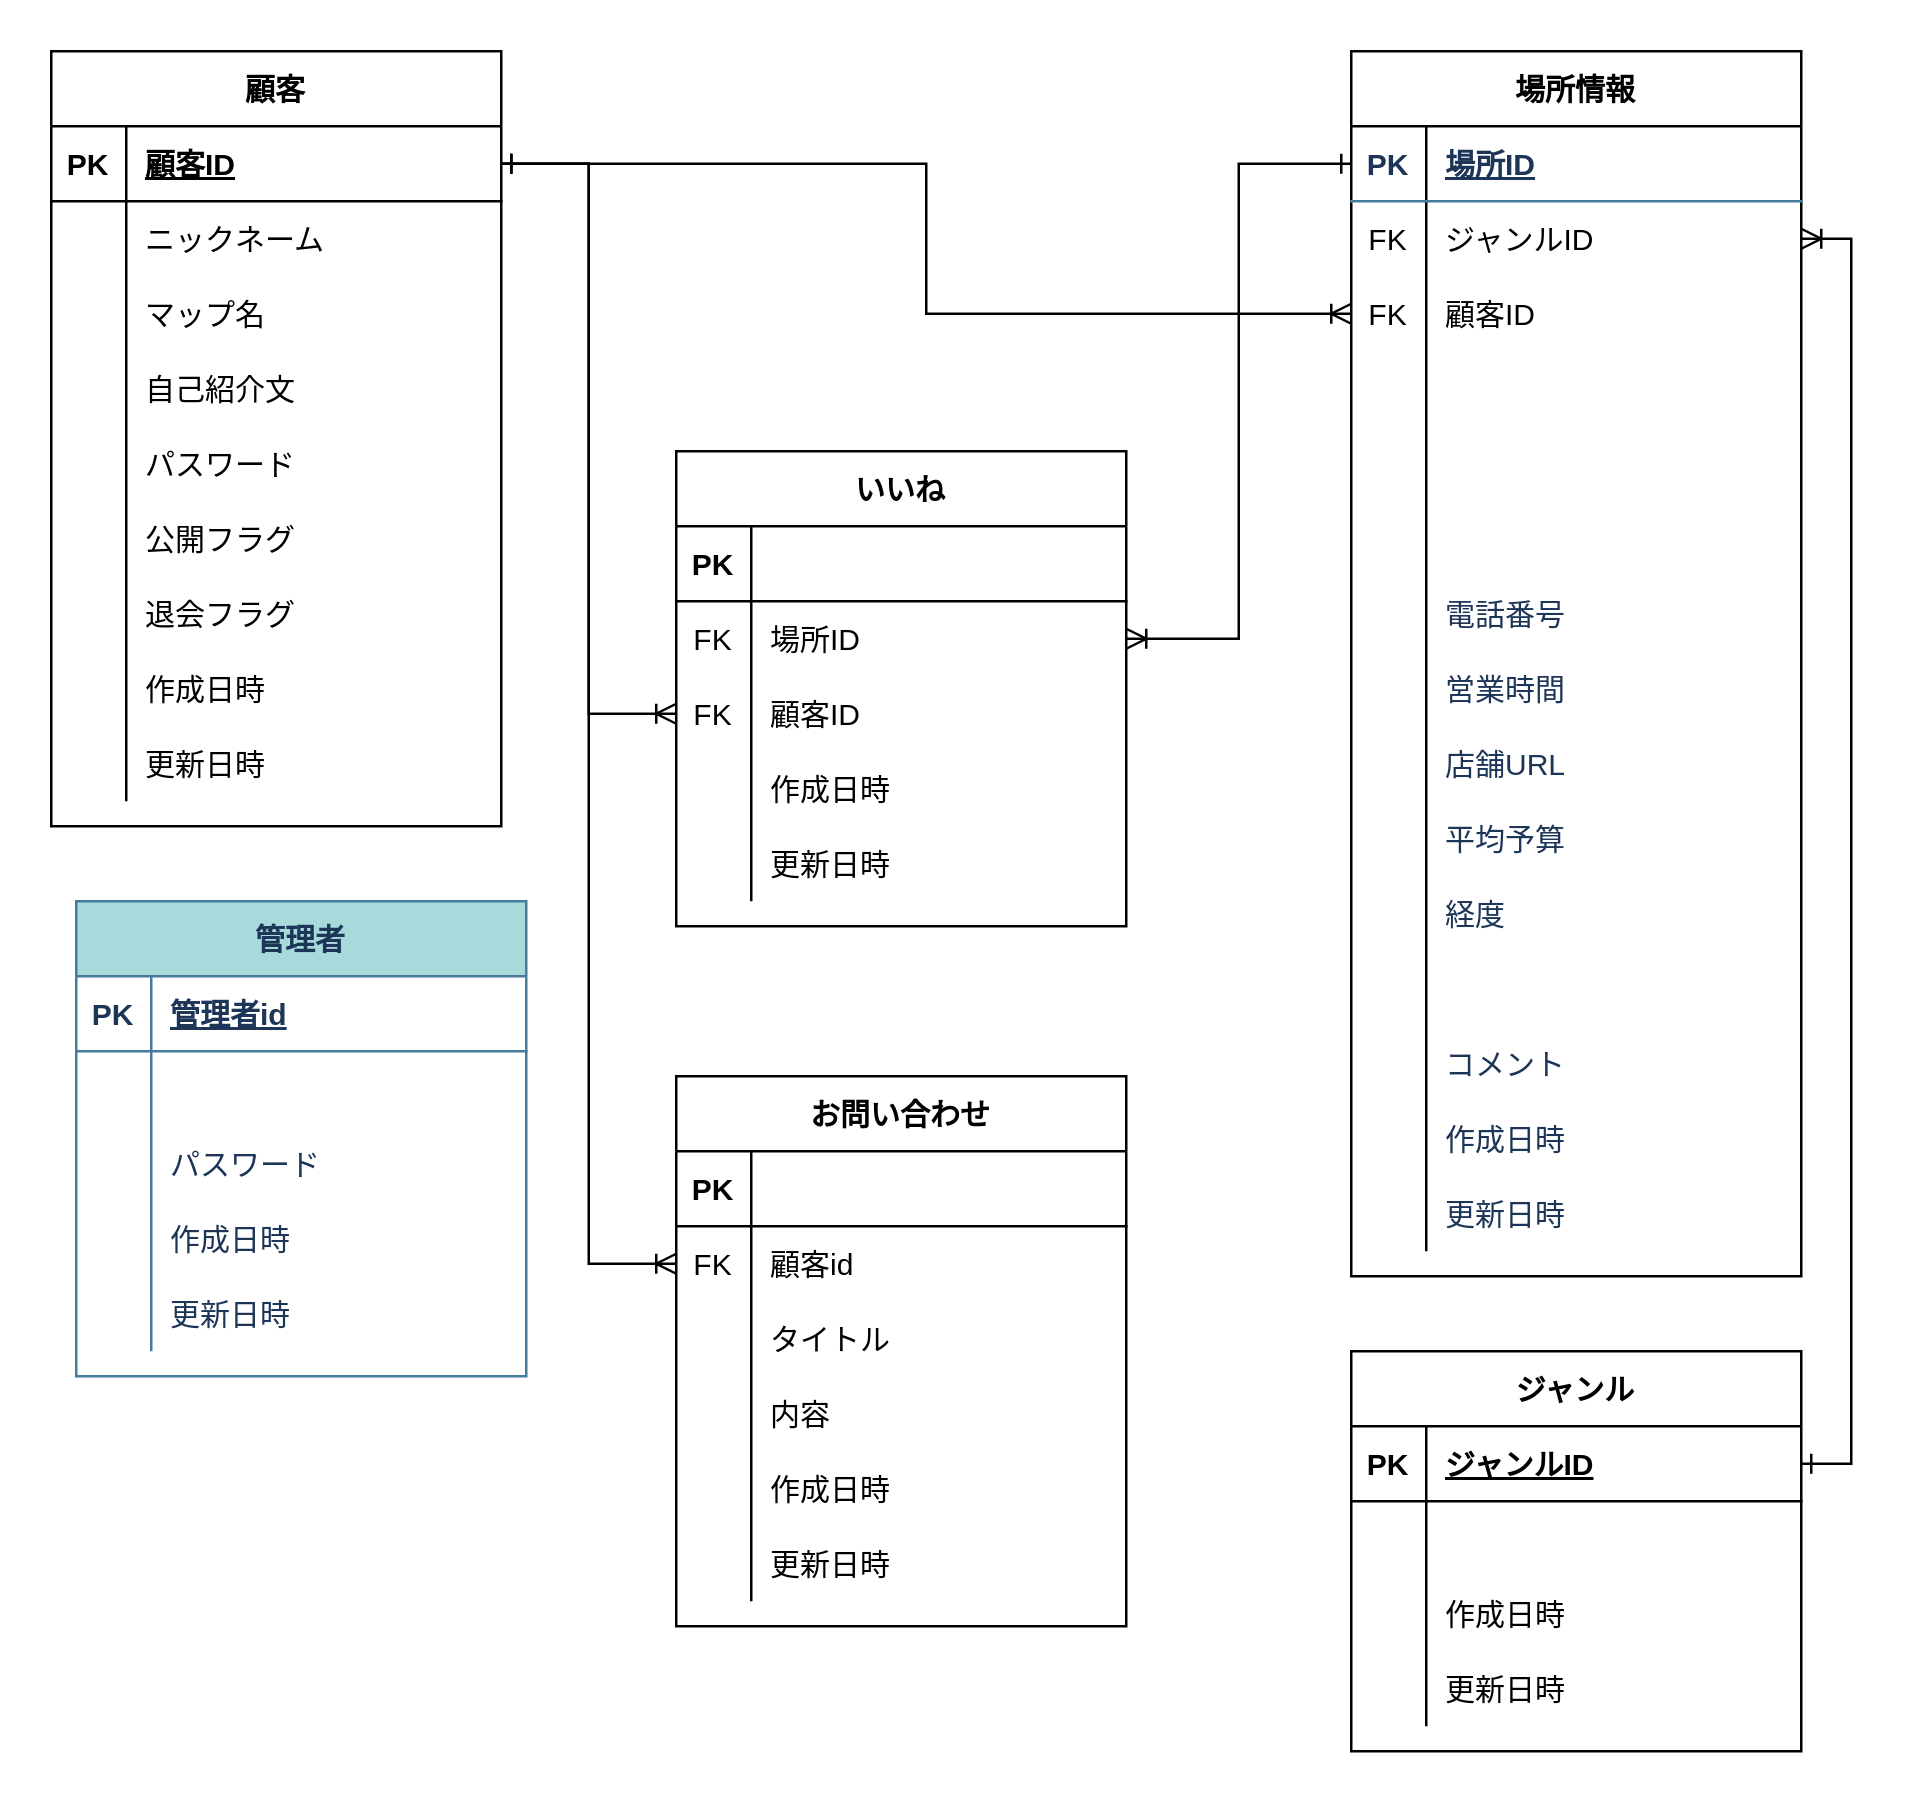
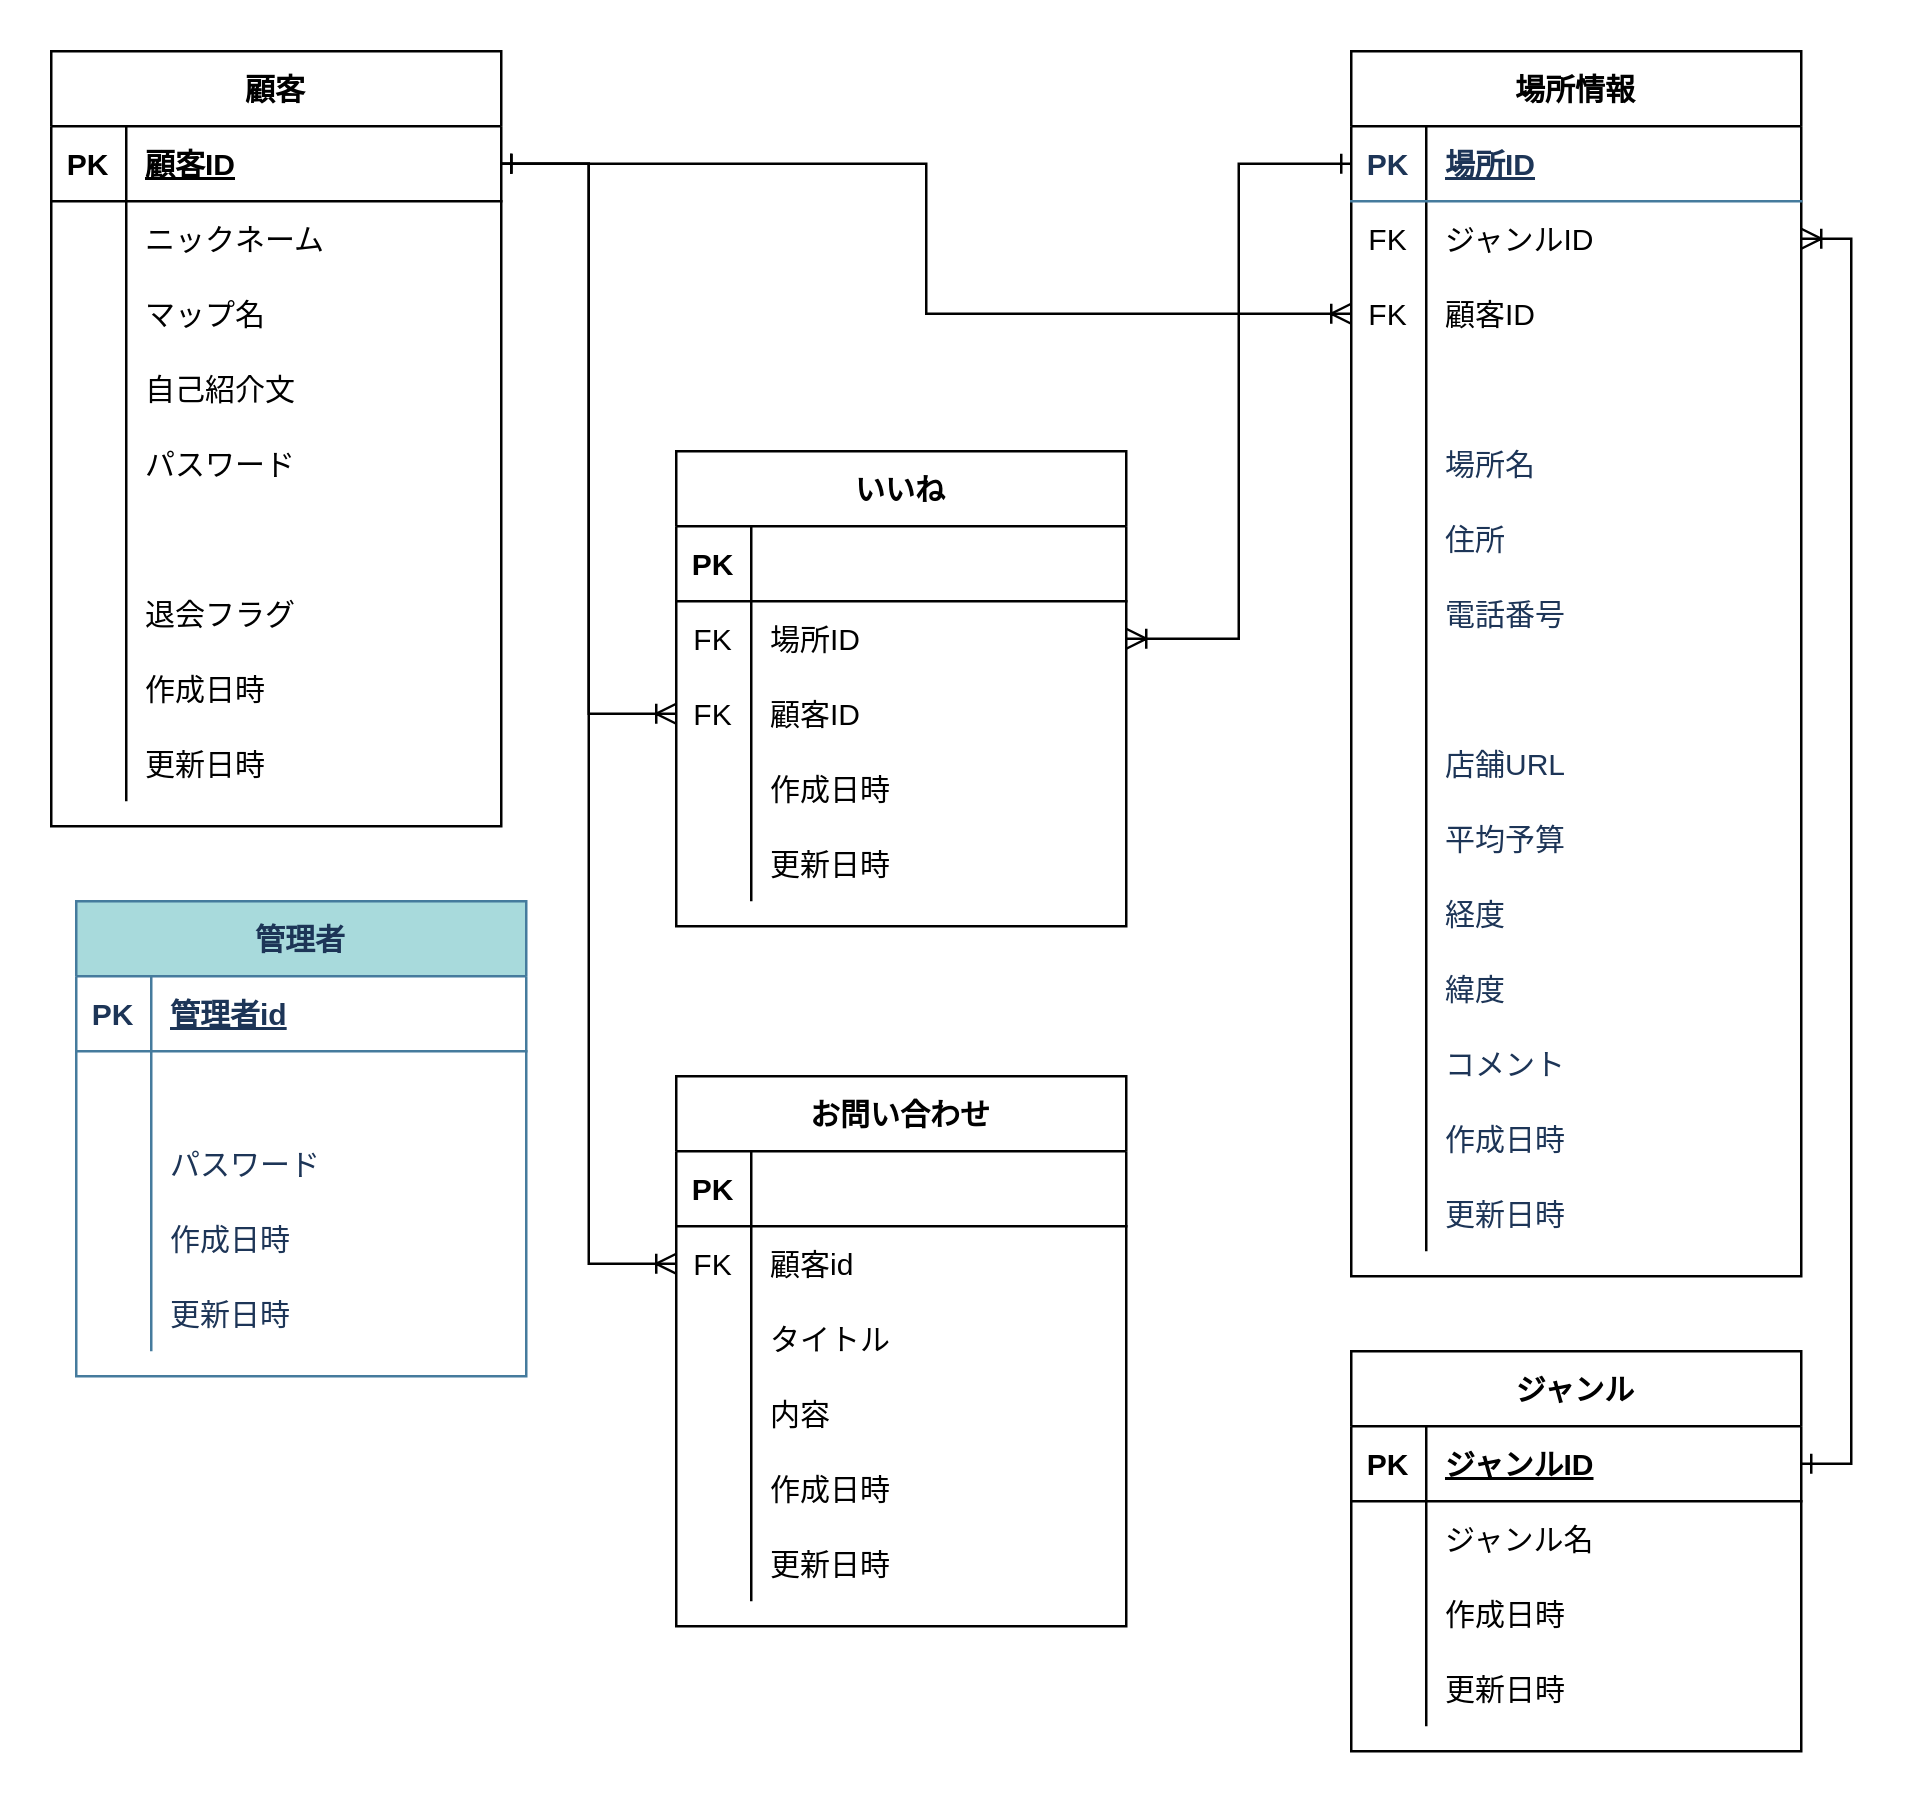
none -> (1614, 464)
(314, 539) -> none
none -> (1614, 539)
(1614, 689) -> none
none -> (1614, 989)
none -> (1614, 1539)
